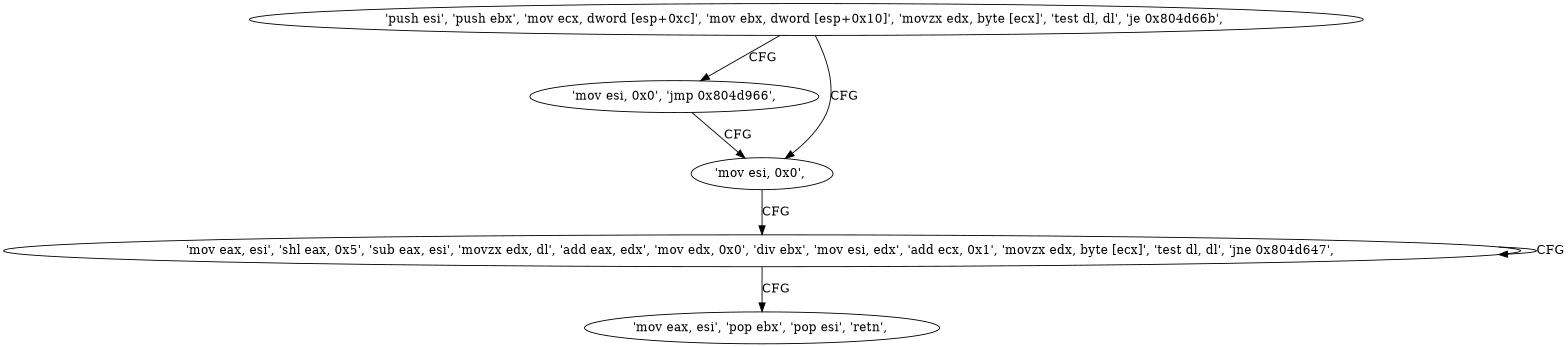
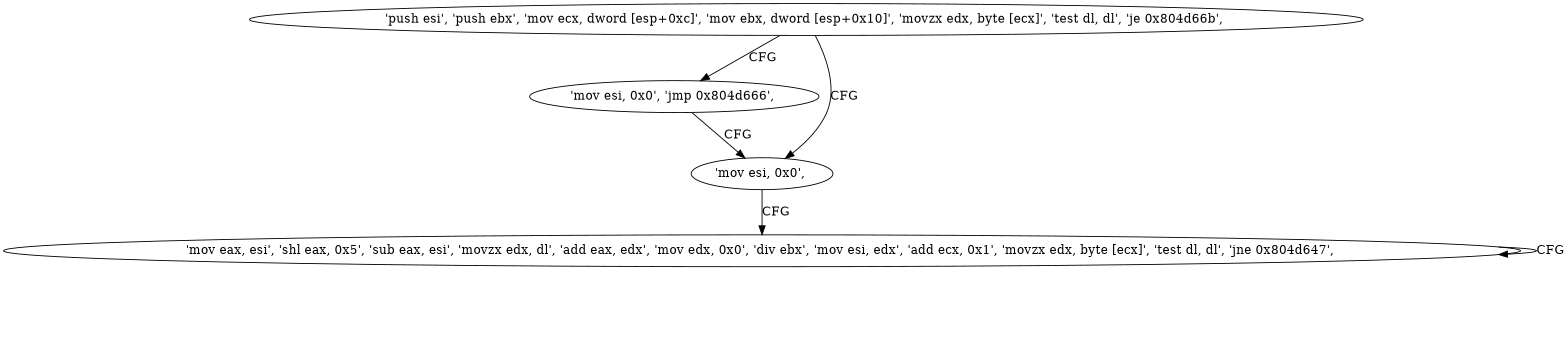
(674, 97) -> (674, 97)
(762, 328) -> none
